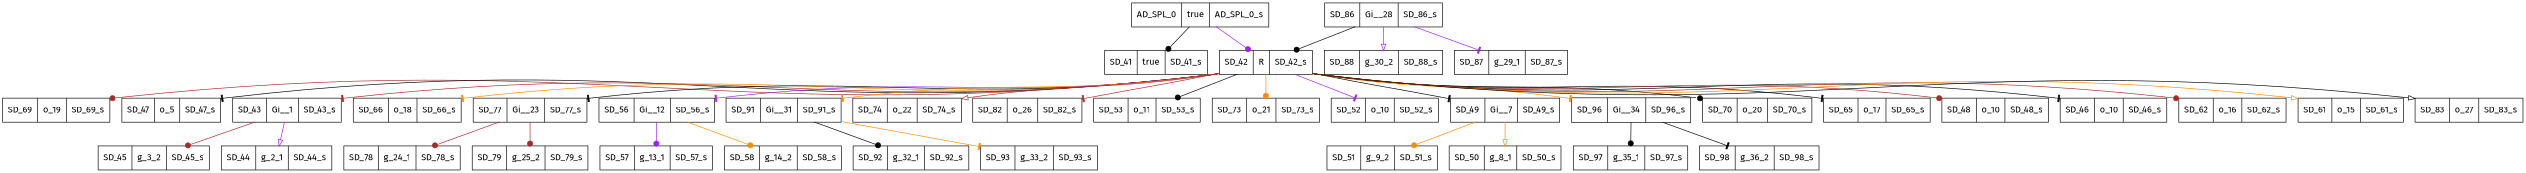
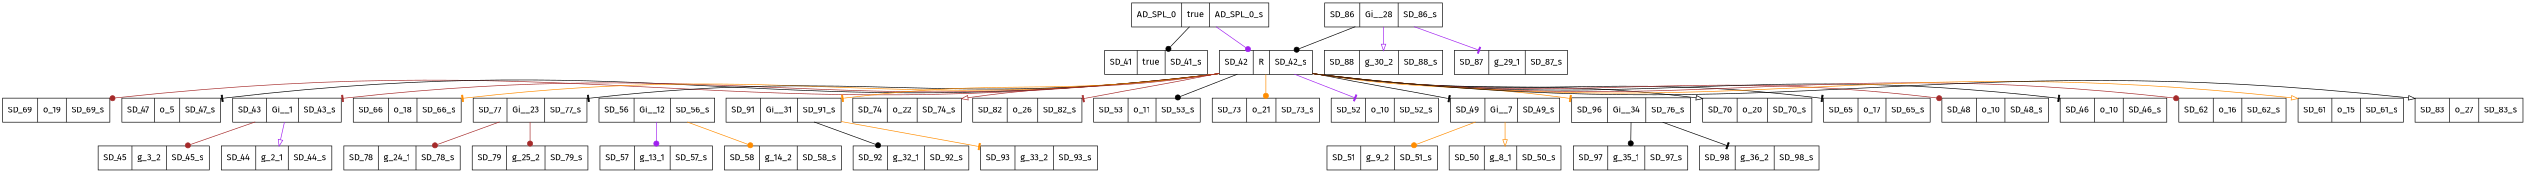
(969, 87) -> none
(1504, 87) -> (1504, 87)
(1668, 110) -> (1668, 110)
